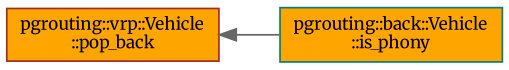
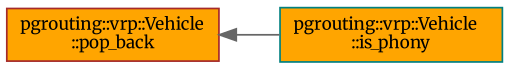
(391, 35) -> (391, 35)
